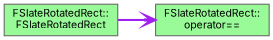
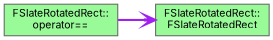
(131, 20) -> (131, 20)
